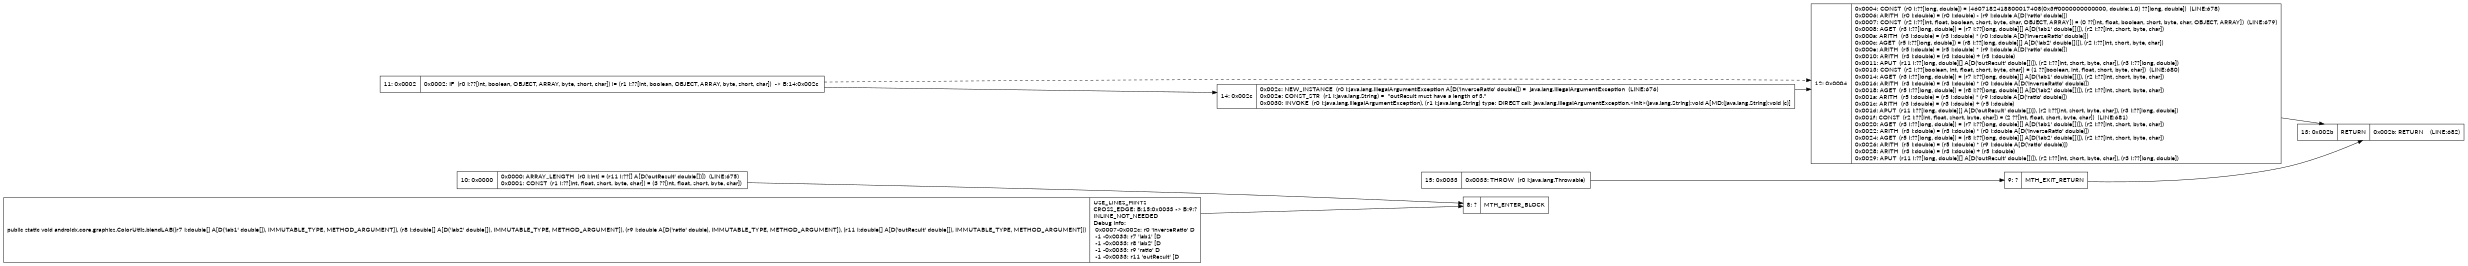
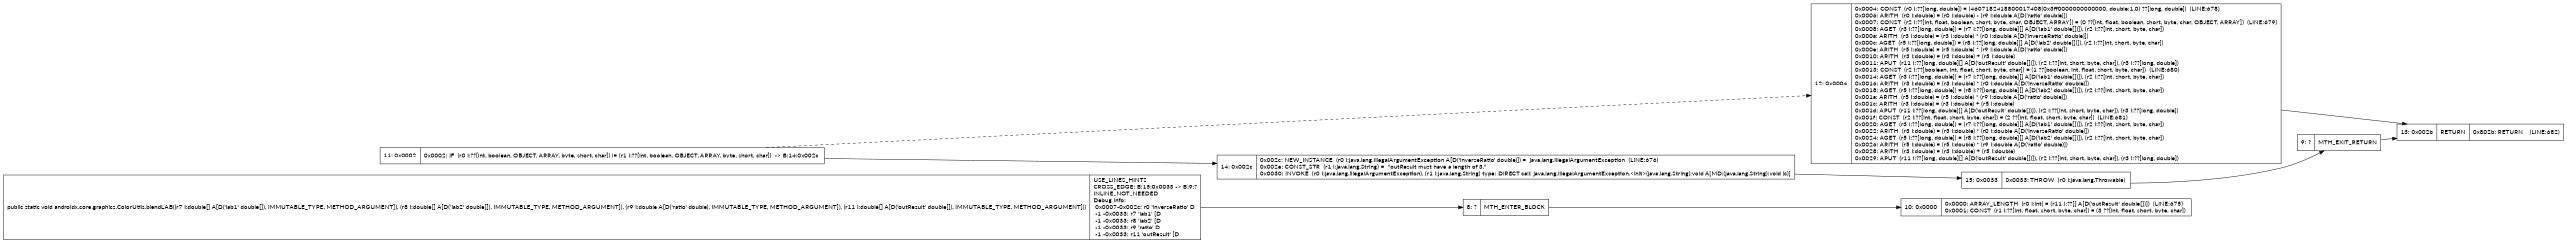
(1801, 90) -> (1876, 176)
(2417, 132) -> (2517, 132)
(1103, 191) -> (1723, 207)
